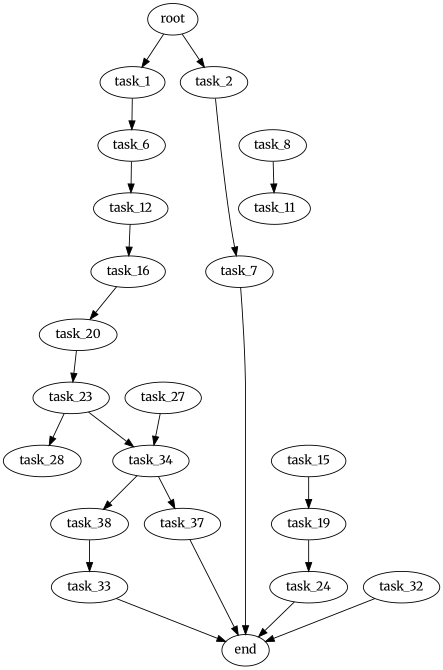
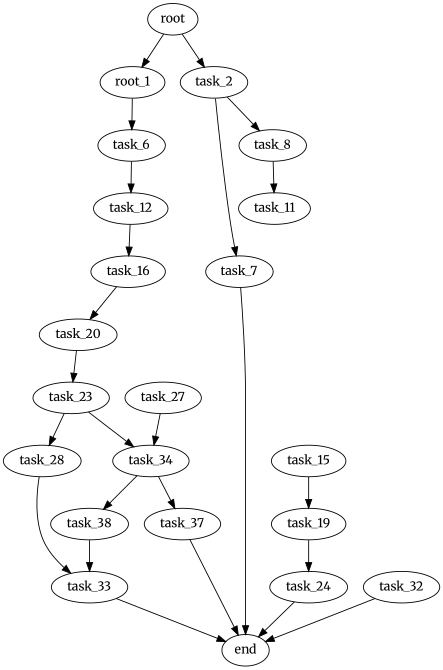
(133, 82) -> (133, 82)
none -> (240, 111)
none -> (39, 526)
